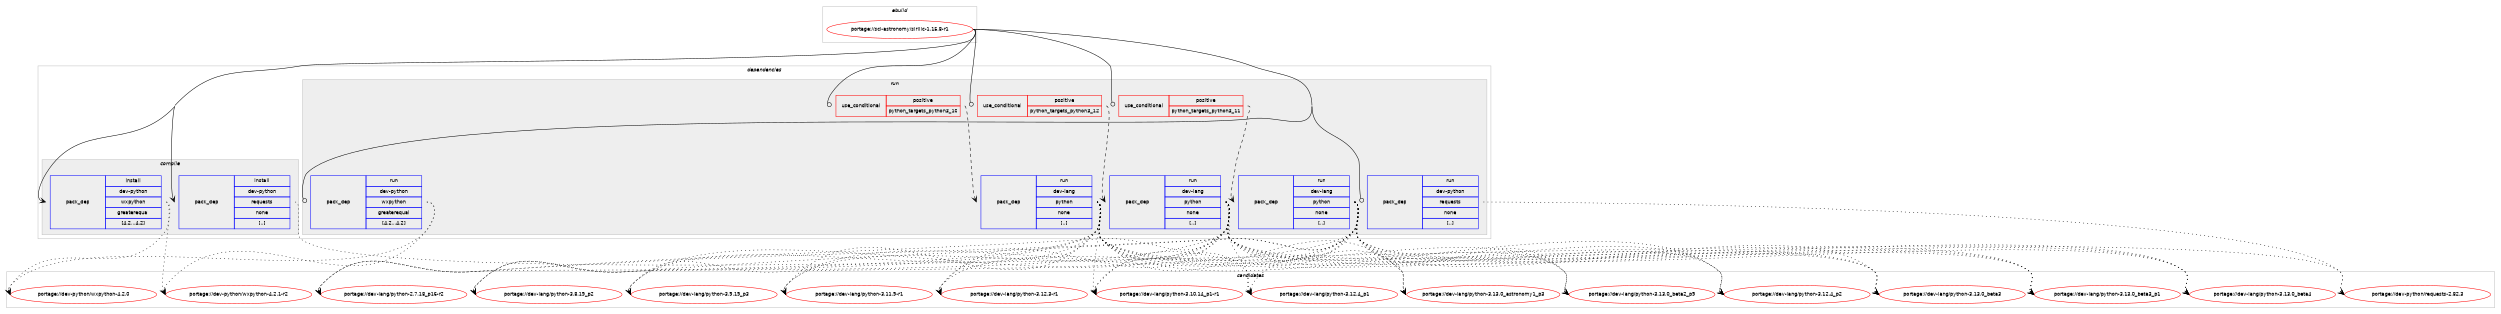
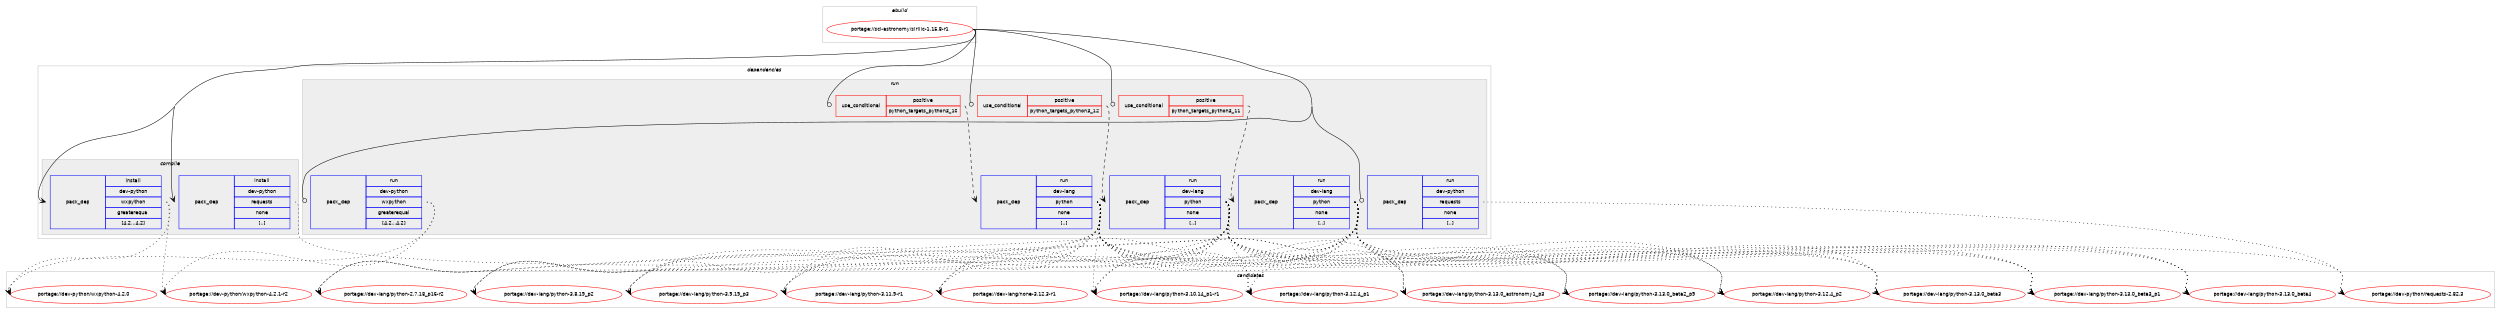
(1014, 295) -> (1014, 295)
